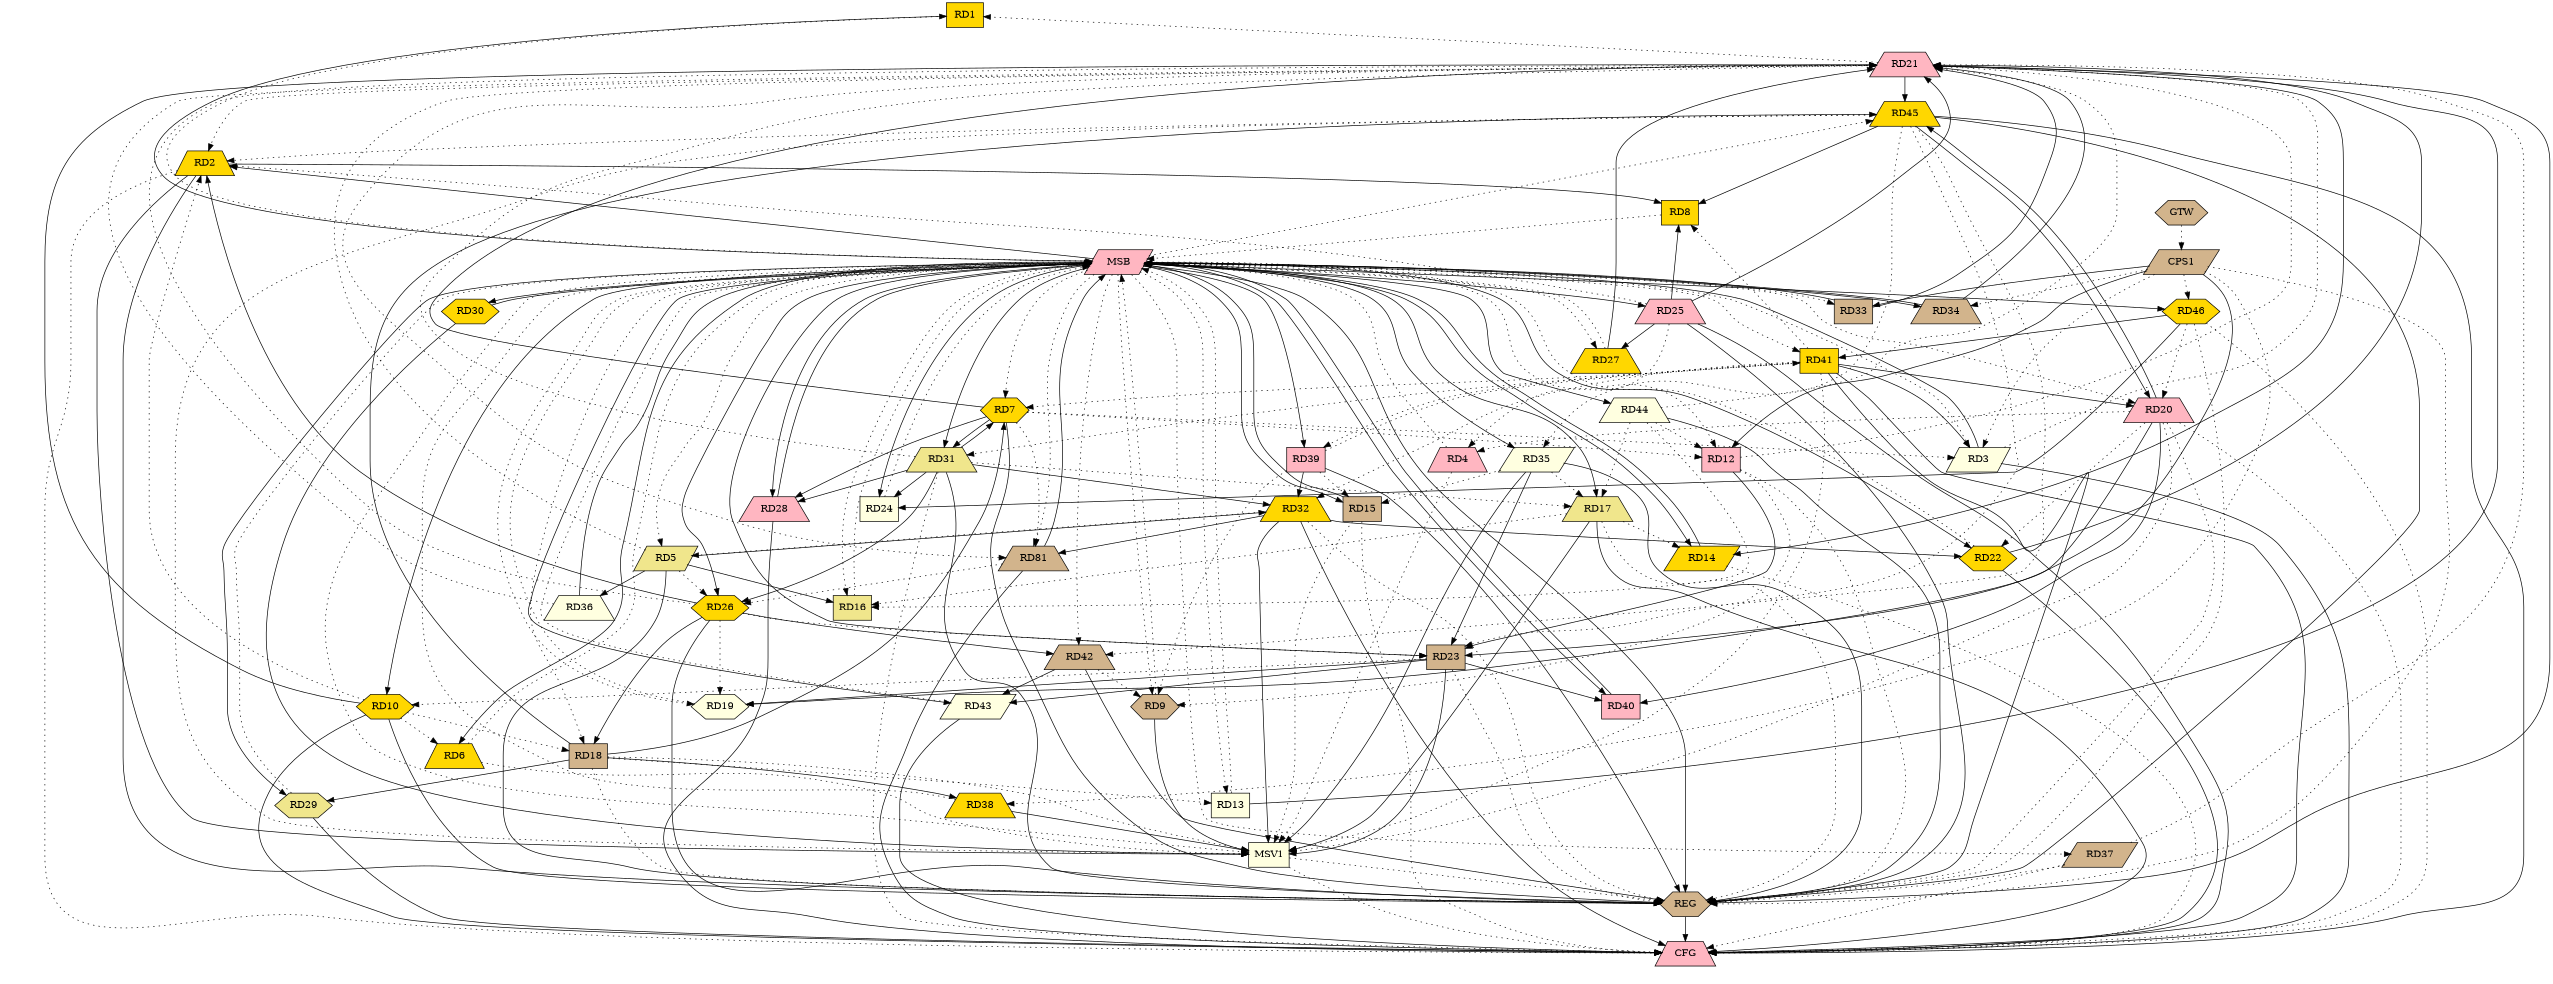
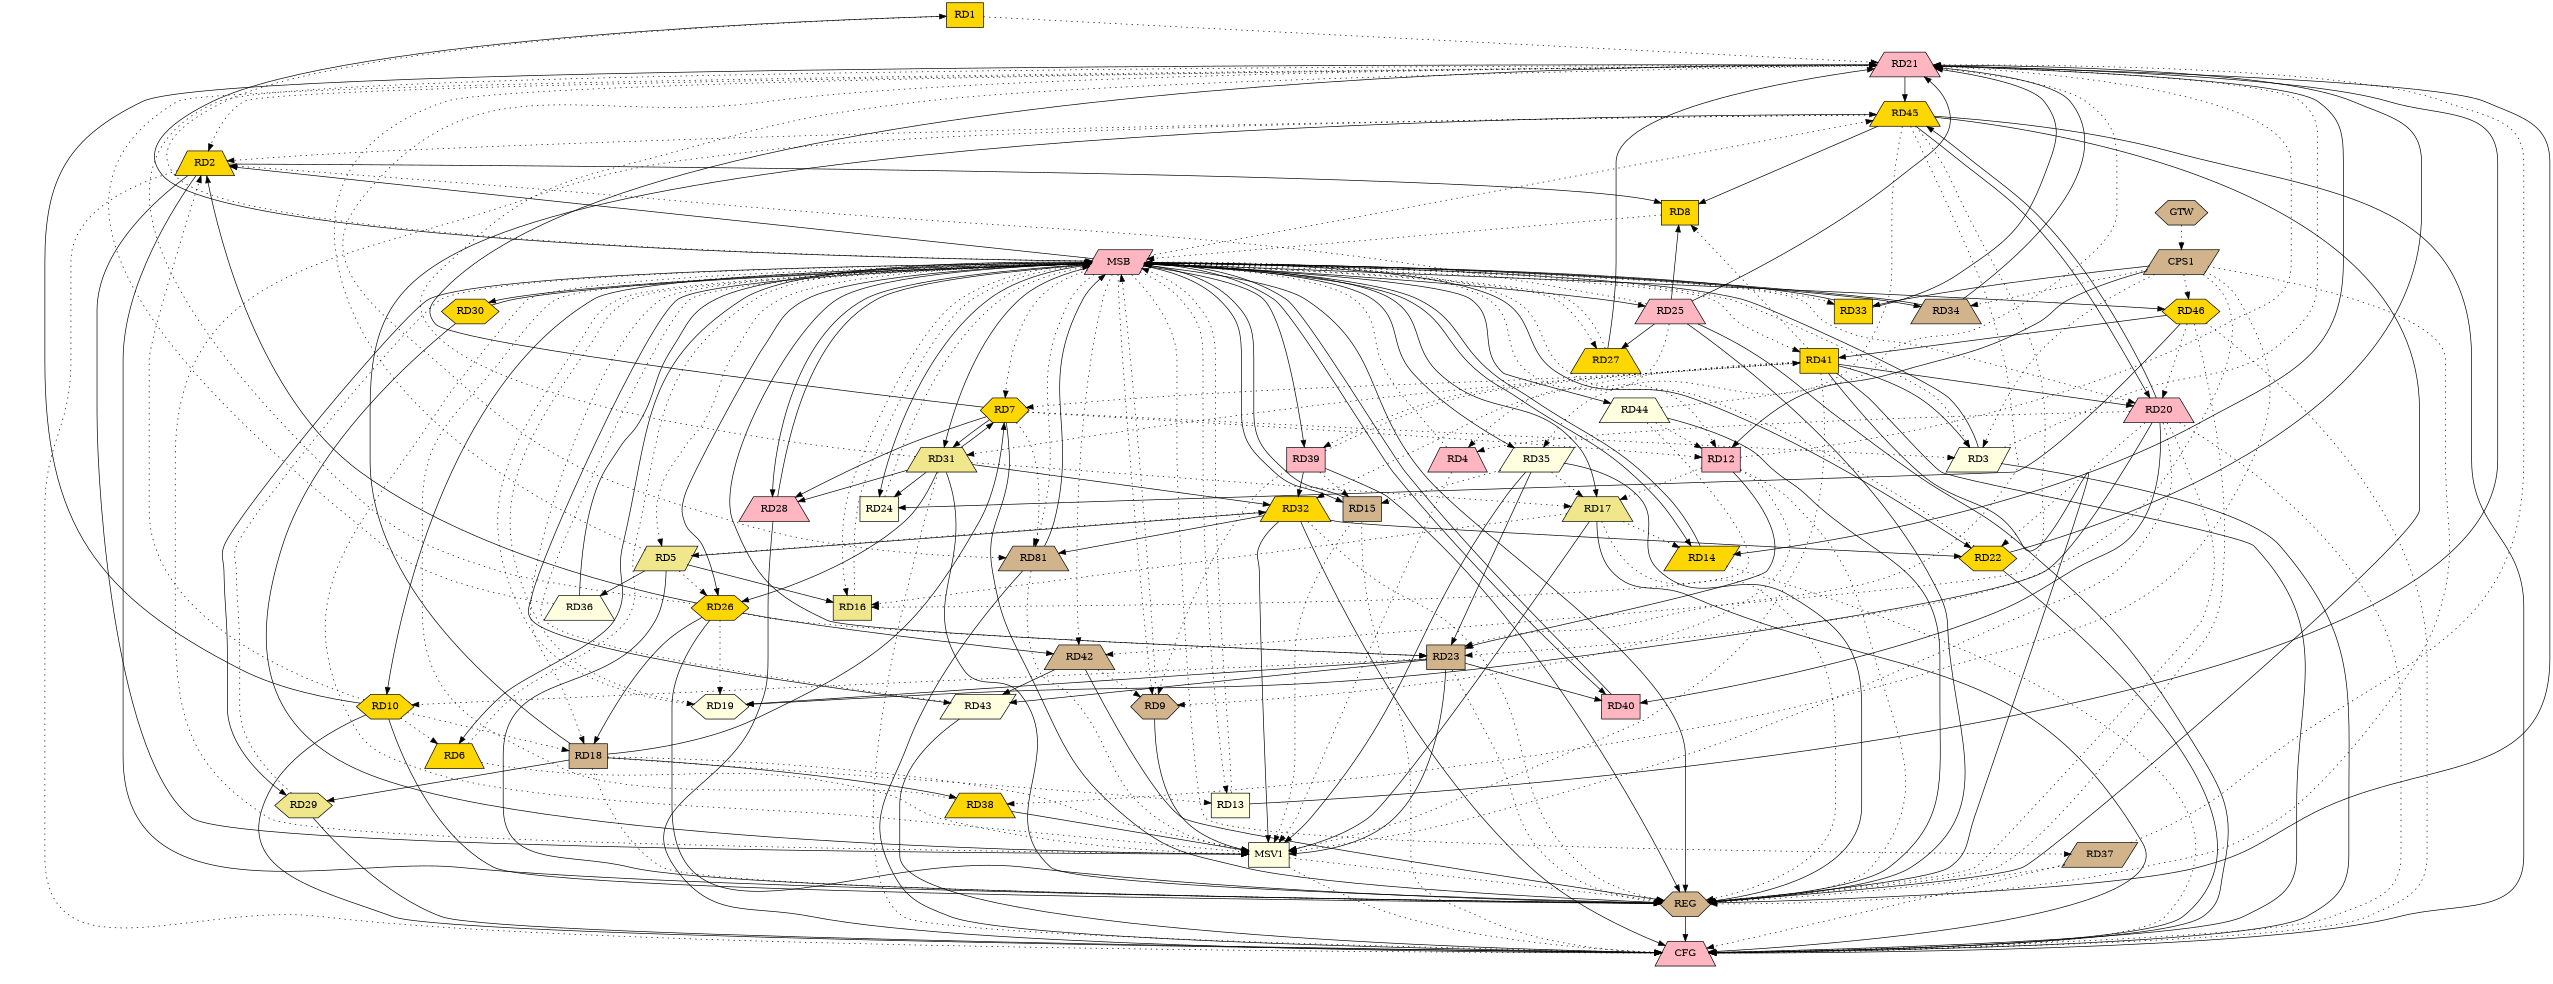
(1434, 40) -> (1427, 40)
(1853, 312) -> (1853, 312)
(1614, 465) -> (1674, 479)
(2086, 549) -> (2086, 549)
(877, 583) -> (1099, 737)
